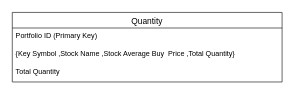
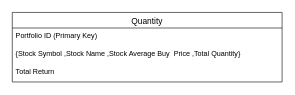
(135, 54) -> (139, 54)
(41, 72) -> (38, 72)
